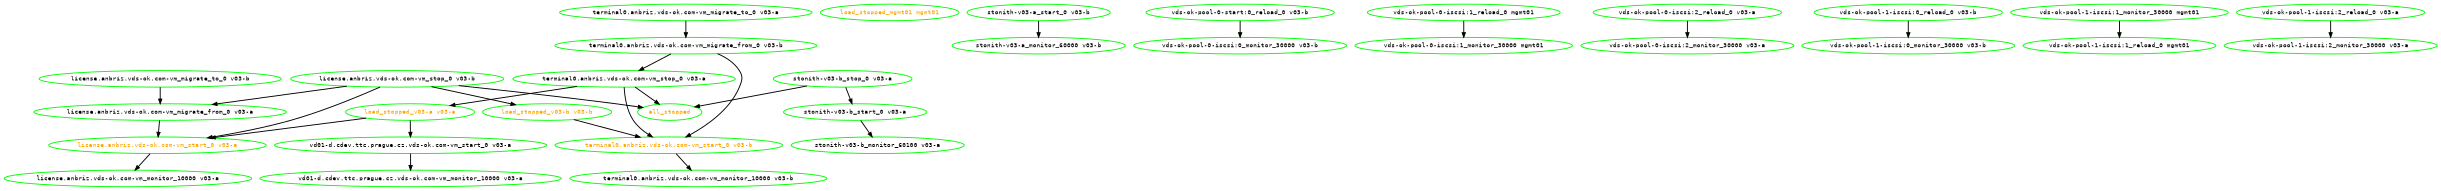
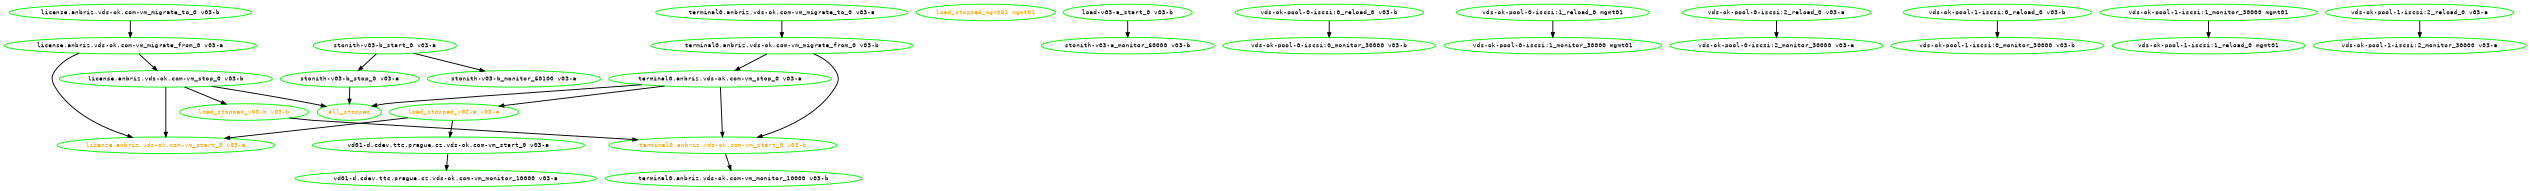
(1039, 12) -> (1128, 12)
(1240, 12) -> (1329, 12)
(848, 93) -> (369, 61)
(282, 95) -> (146, 61)
(128, 178) -> none
